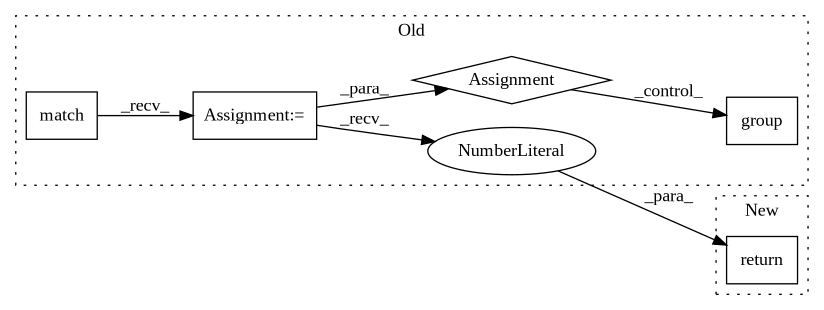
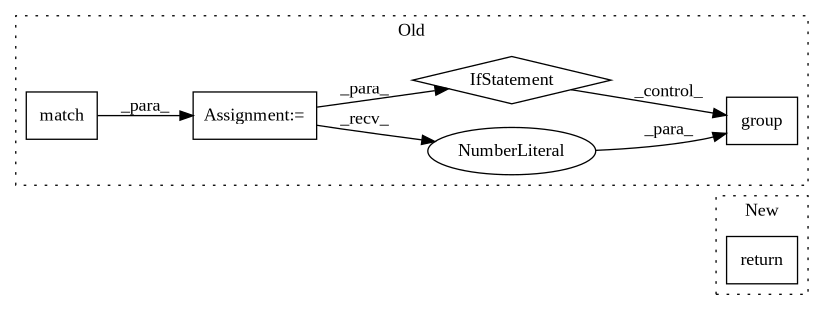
(512, 80) -> (512, 80)
(145, 106) -> (145, 106)
(636, 205) -> (655, 146)
